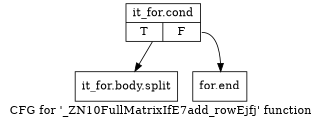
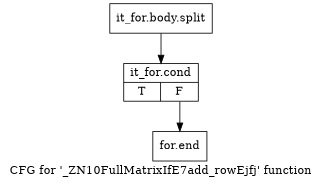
(146, 53) -> (161, 44)
